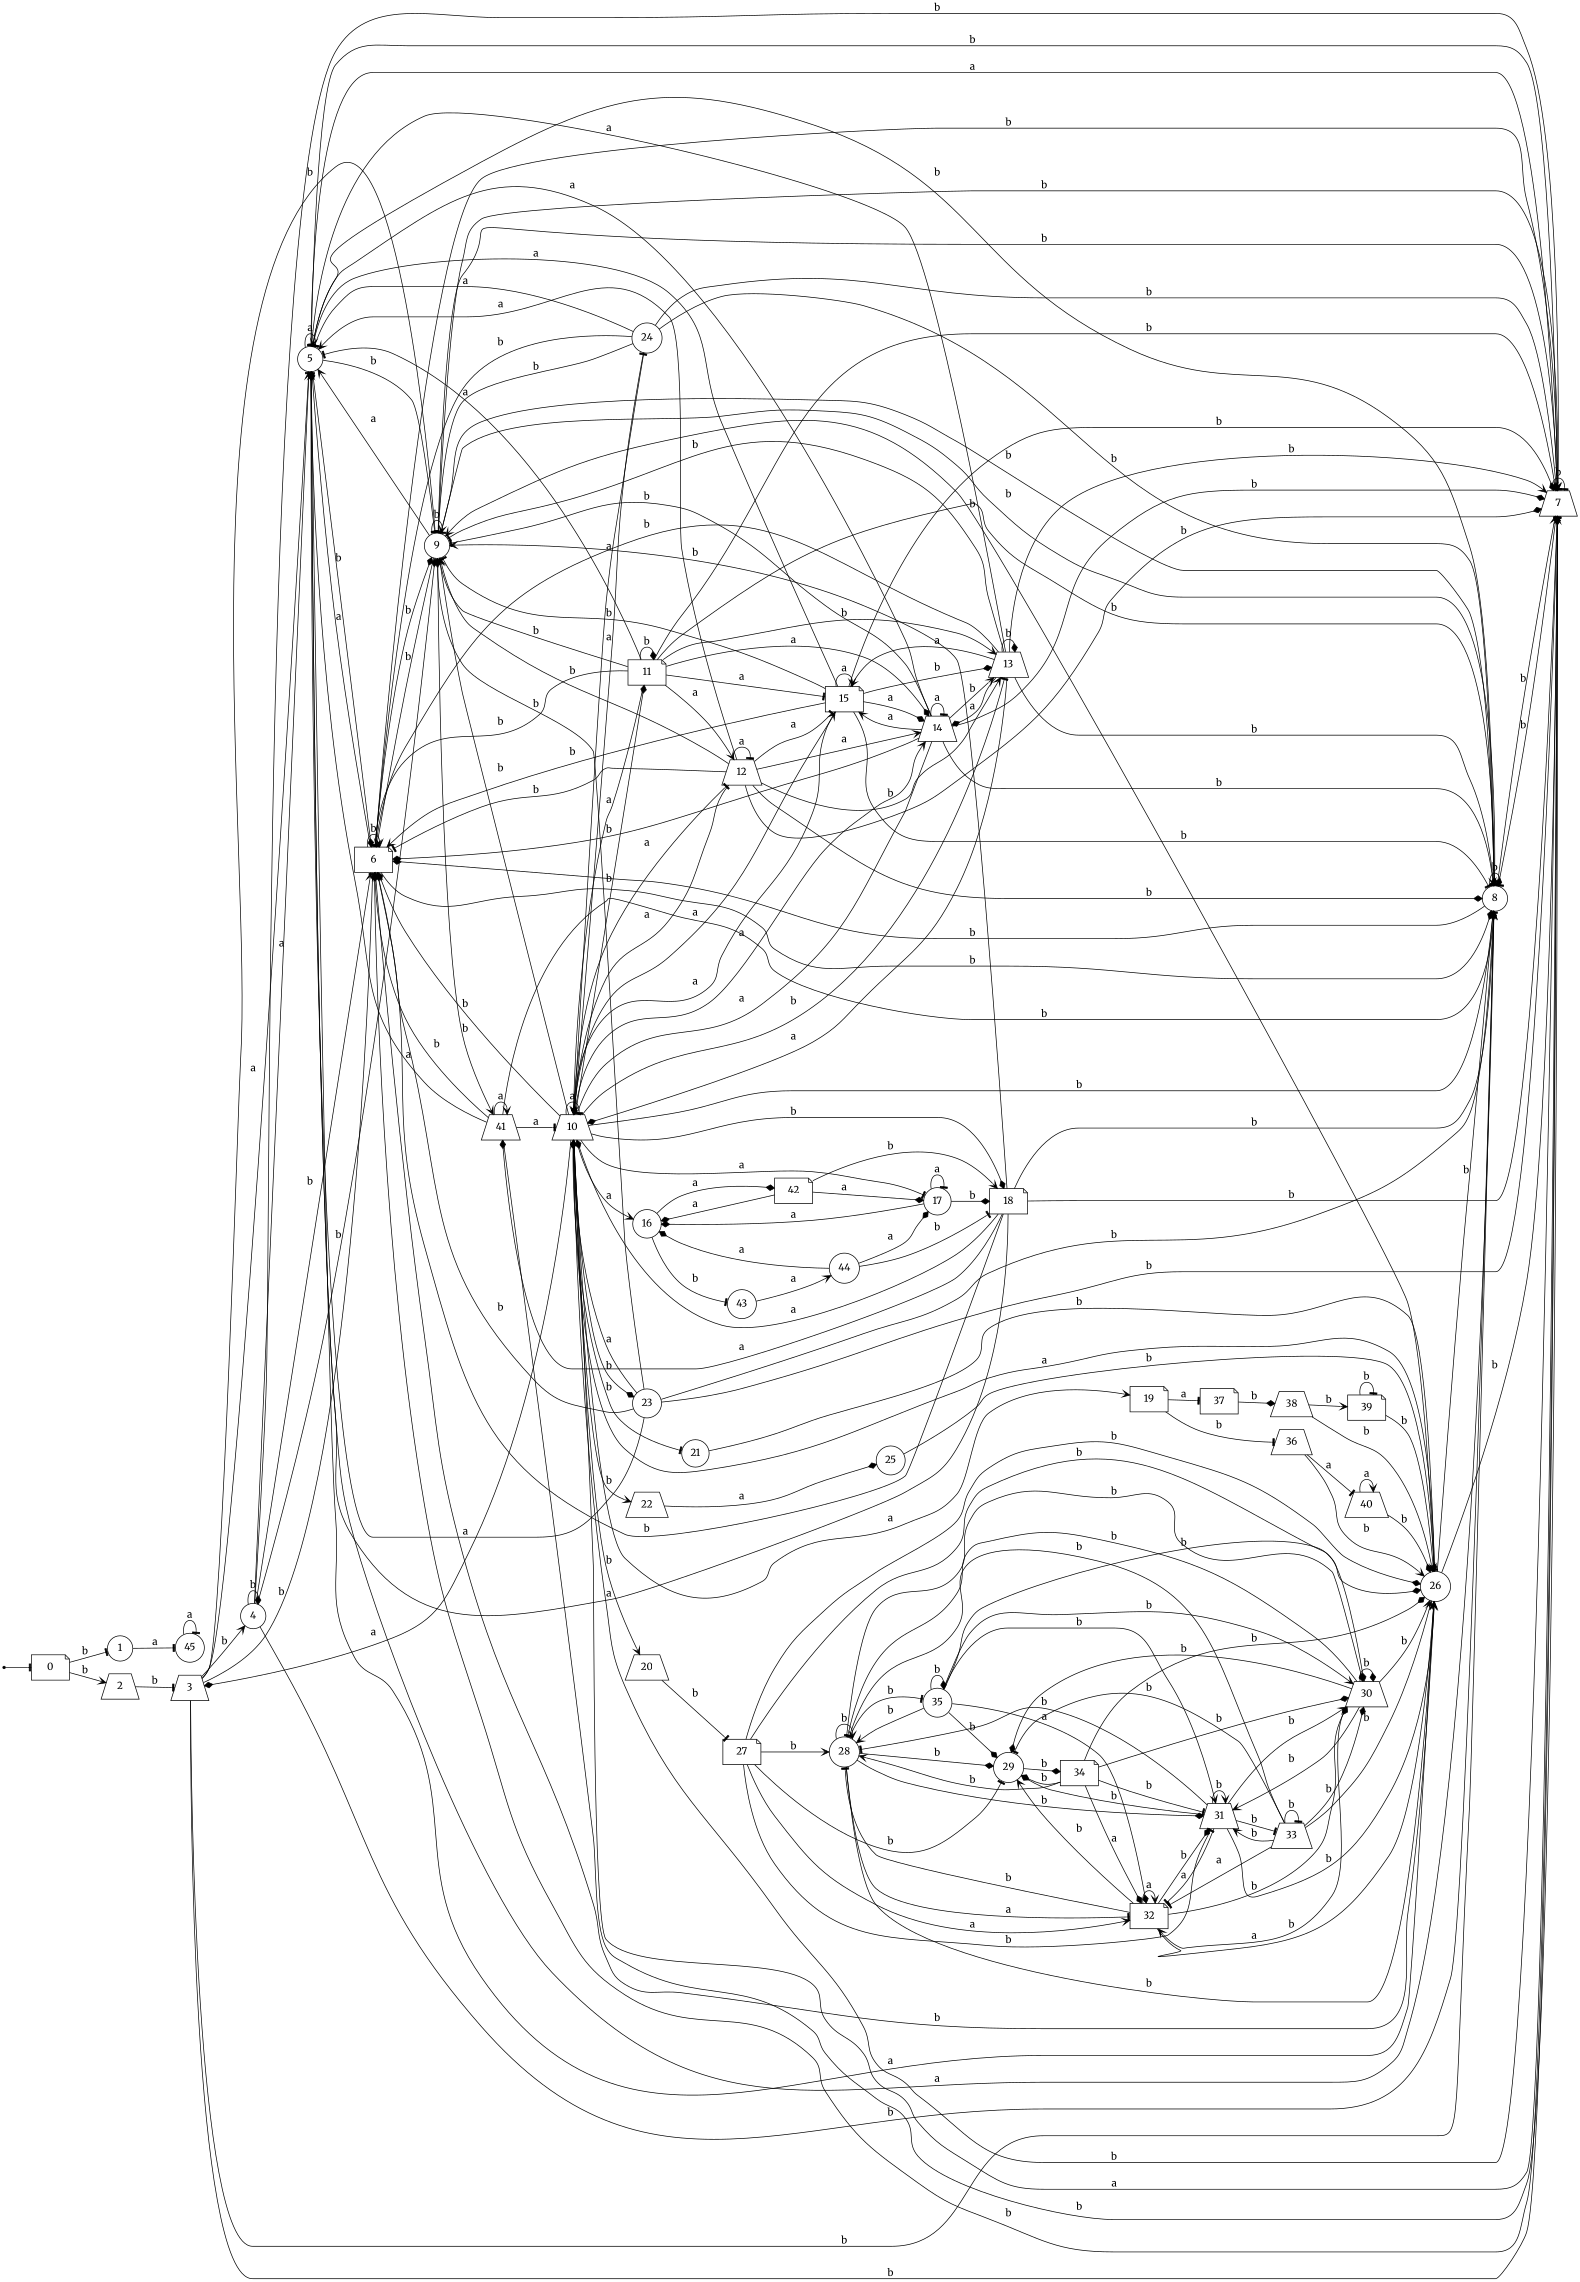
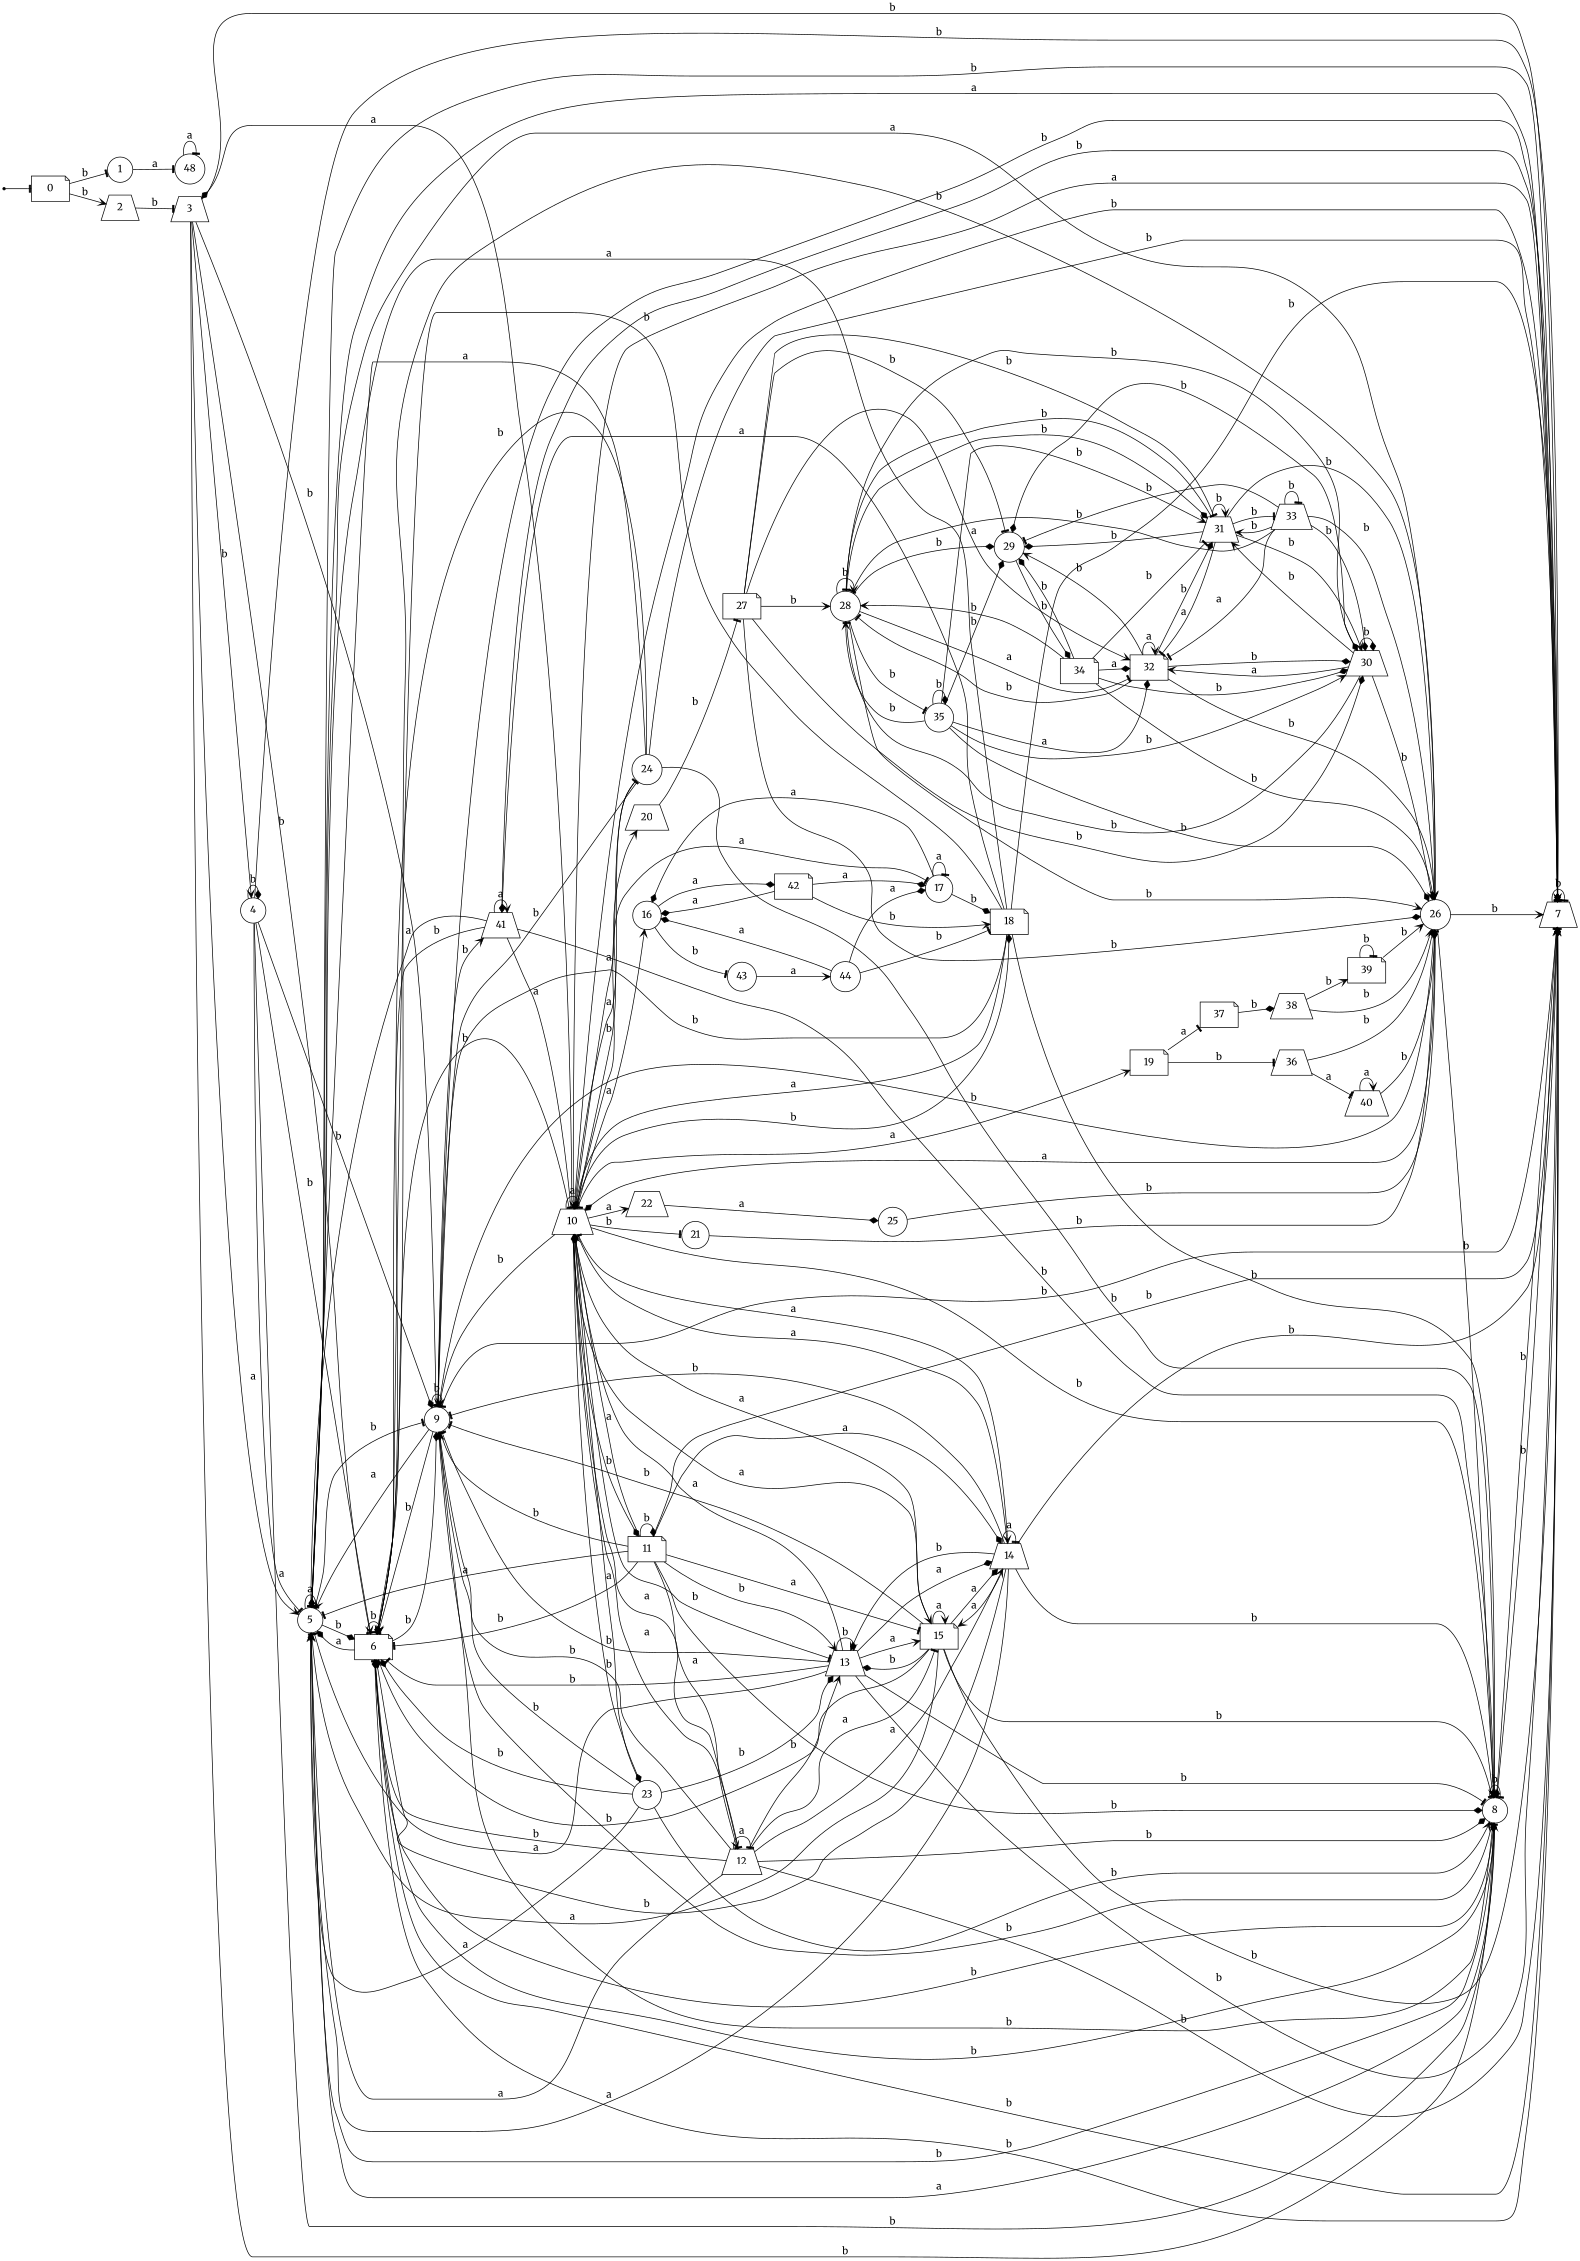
(1446, 1272) -> (761, 1758)
(609, 1481) -> (609, 1207)
(190, 1648) -> (190, 169)
